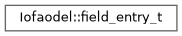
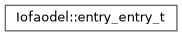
(91, 18) -> (91, 18)
